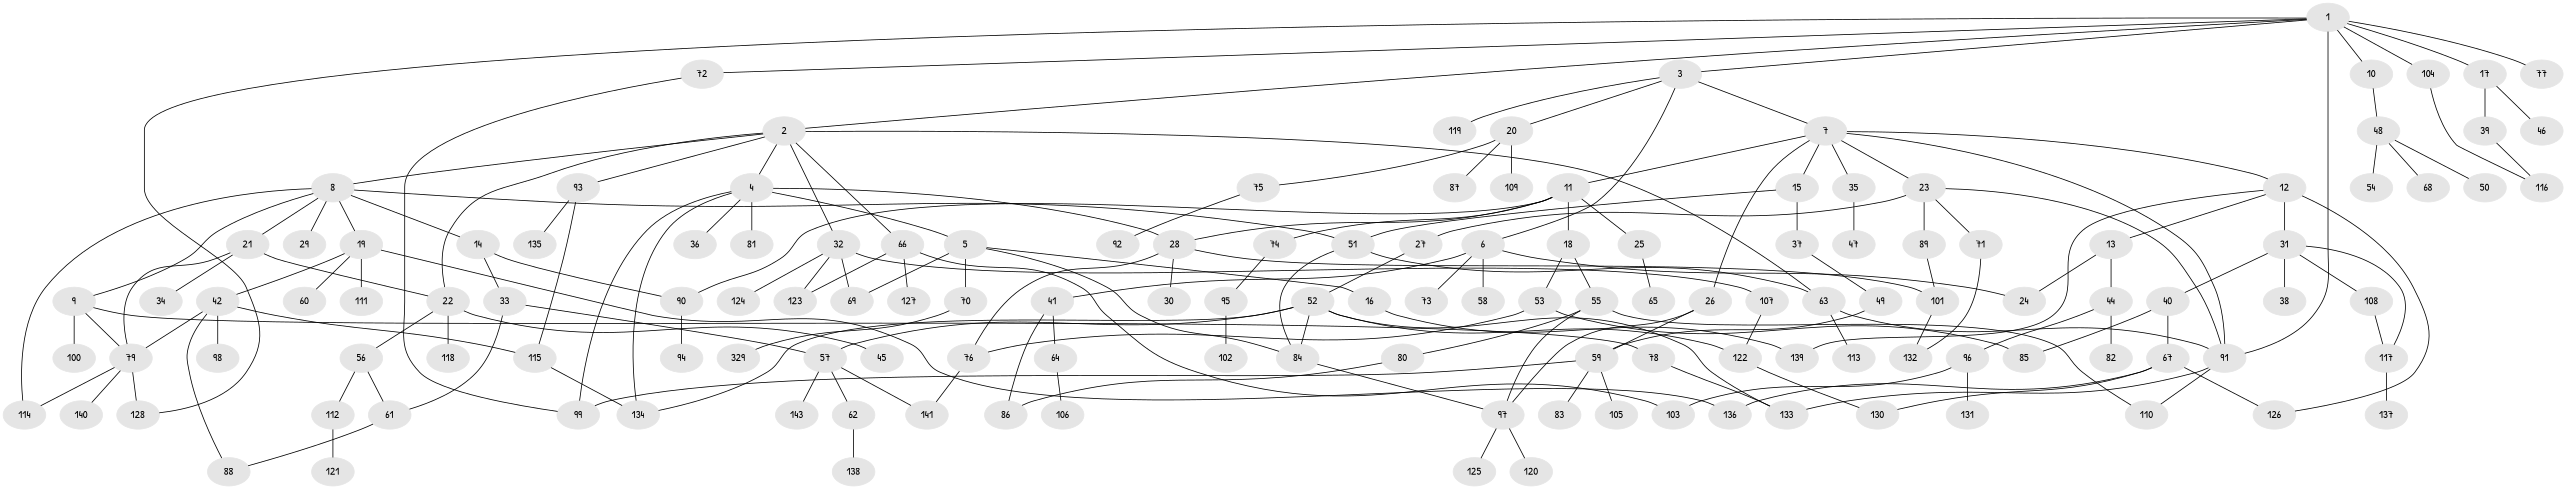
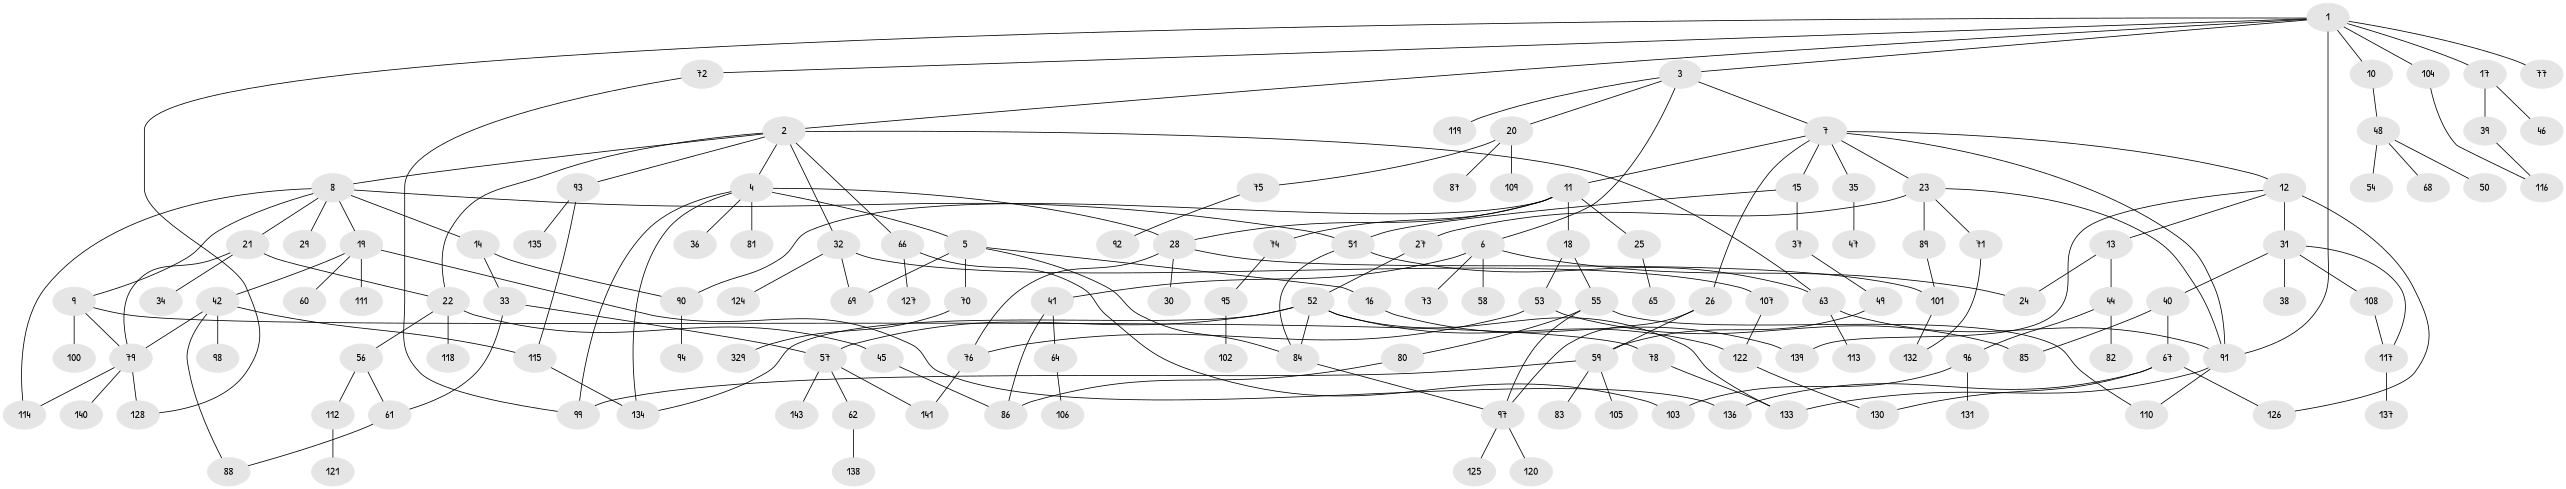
(795, 301) -> none
none -> (942, 386)
